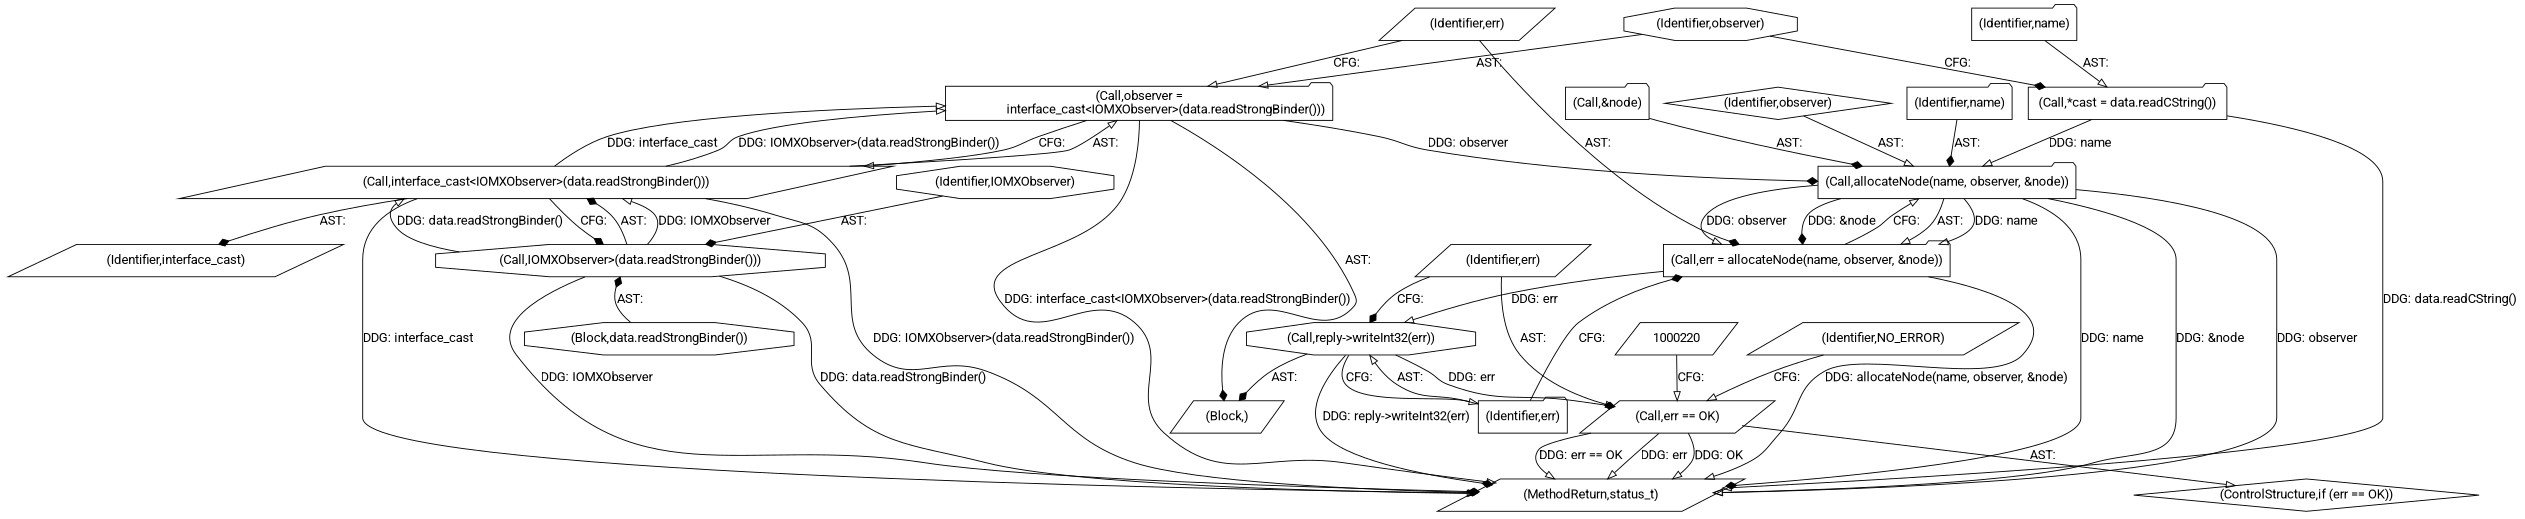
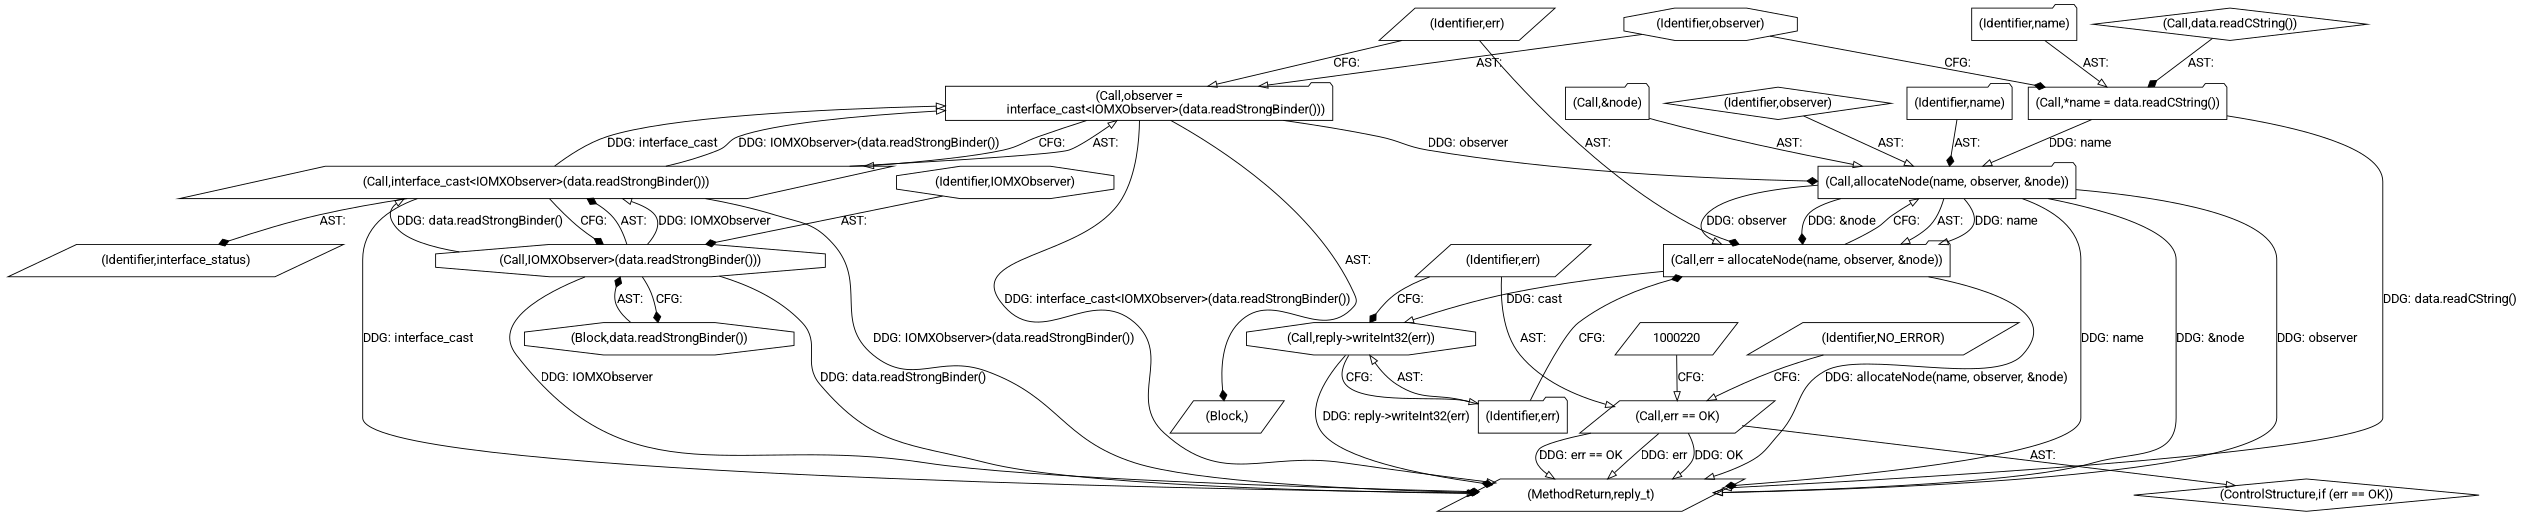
none -> (2230, 24)
(2128, 103) -> (2128, 103)
(1751, 143) -> (1751, 143)
(176, 261) -> (176, 261)
none -> (651, 293)
(1534, 300) -> (1534, 300)
(1274, 369) -> none
(1495, 396) -> none
(1591, 495) -> (1591, 495)
